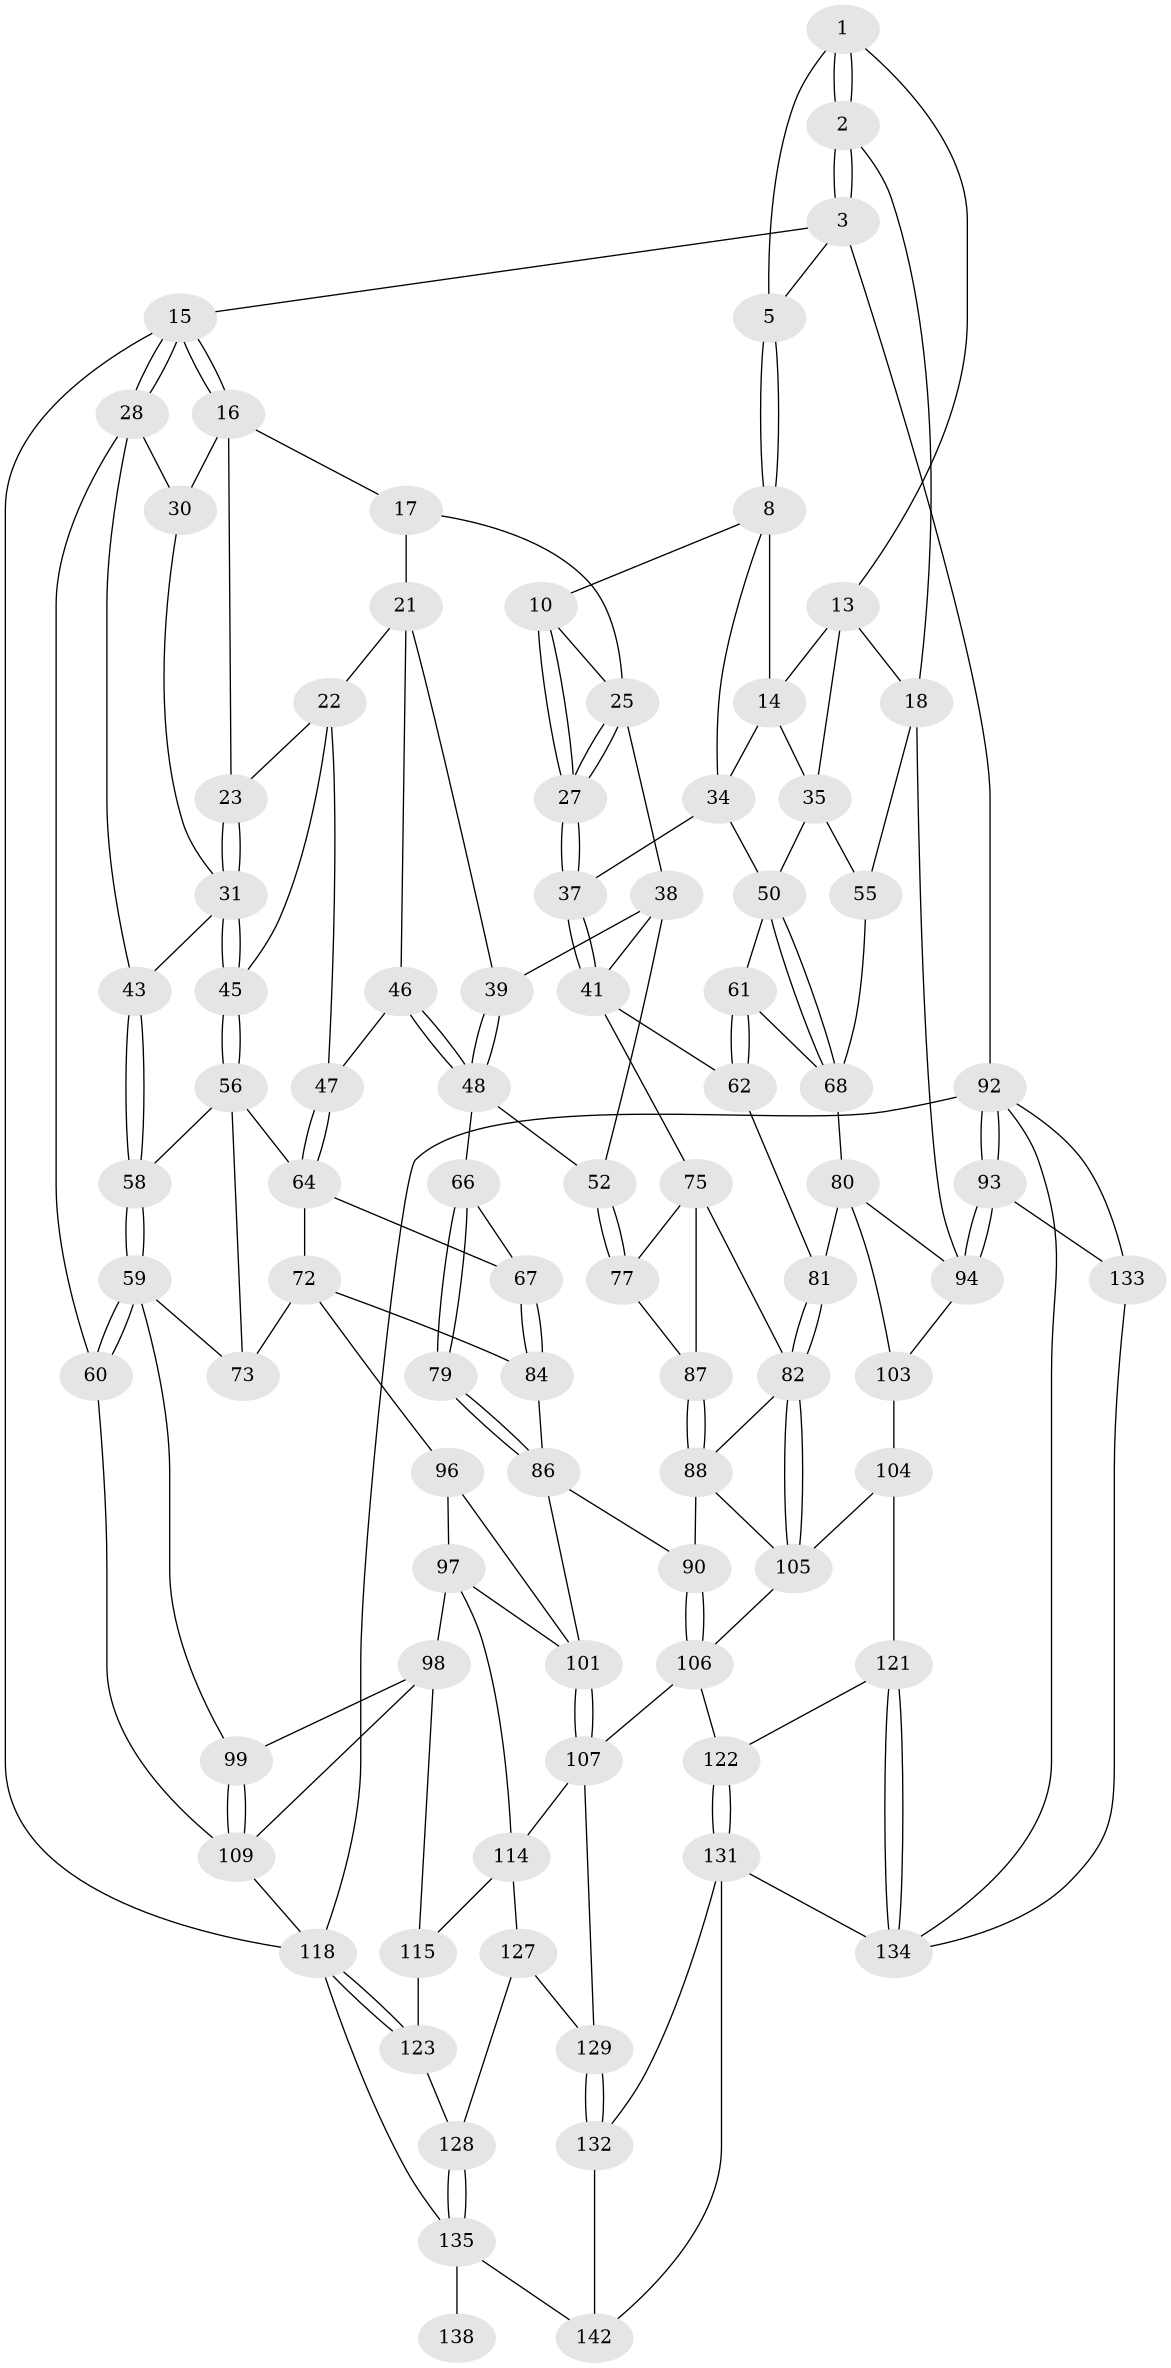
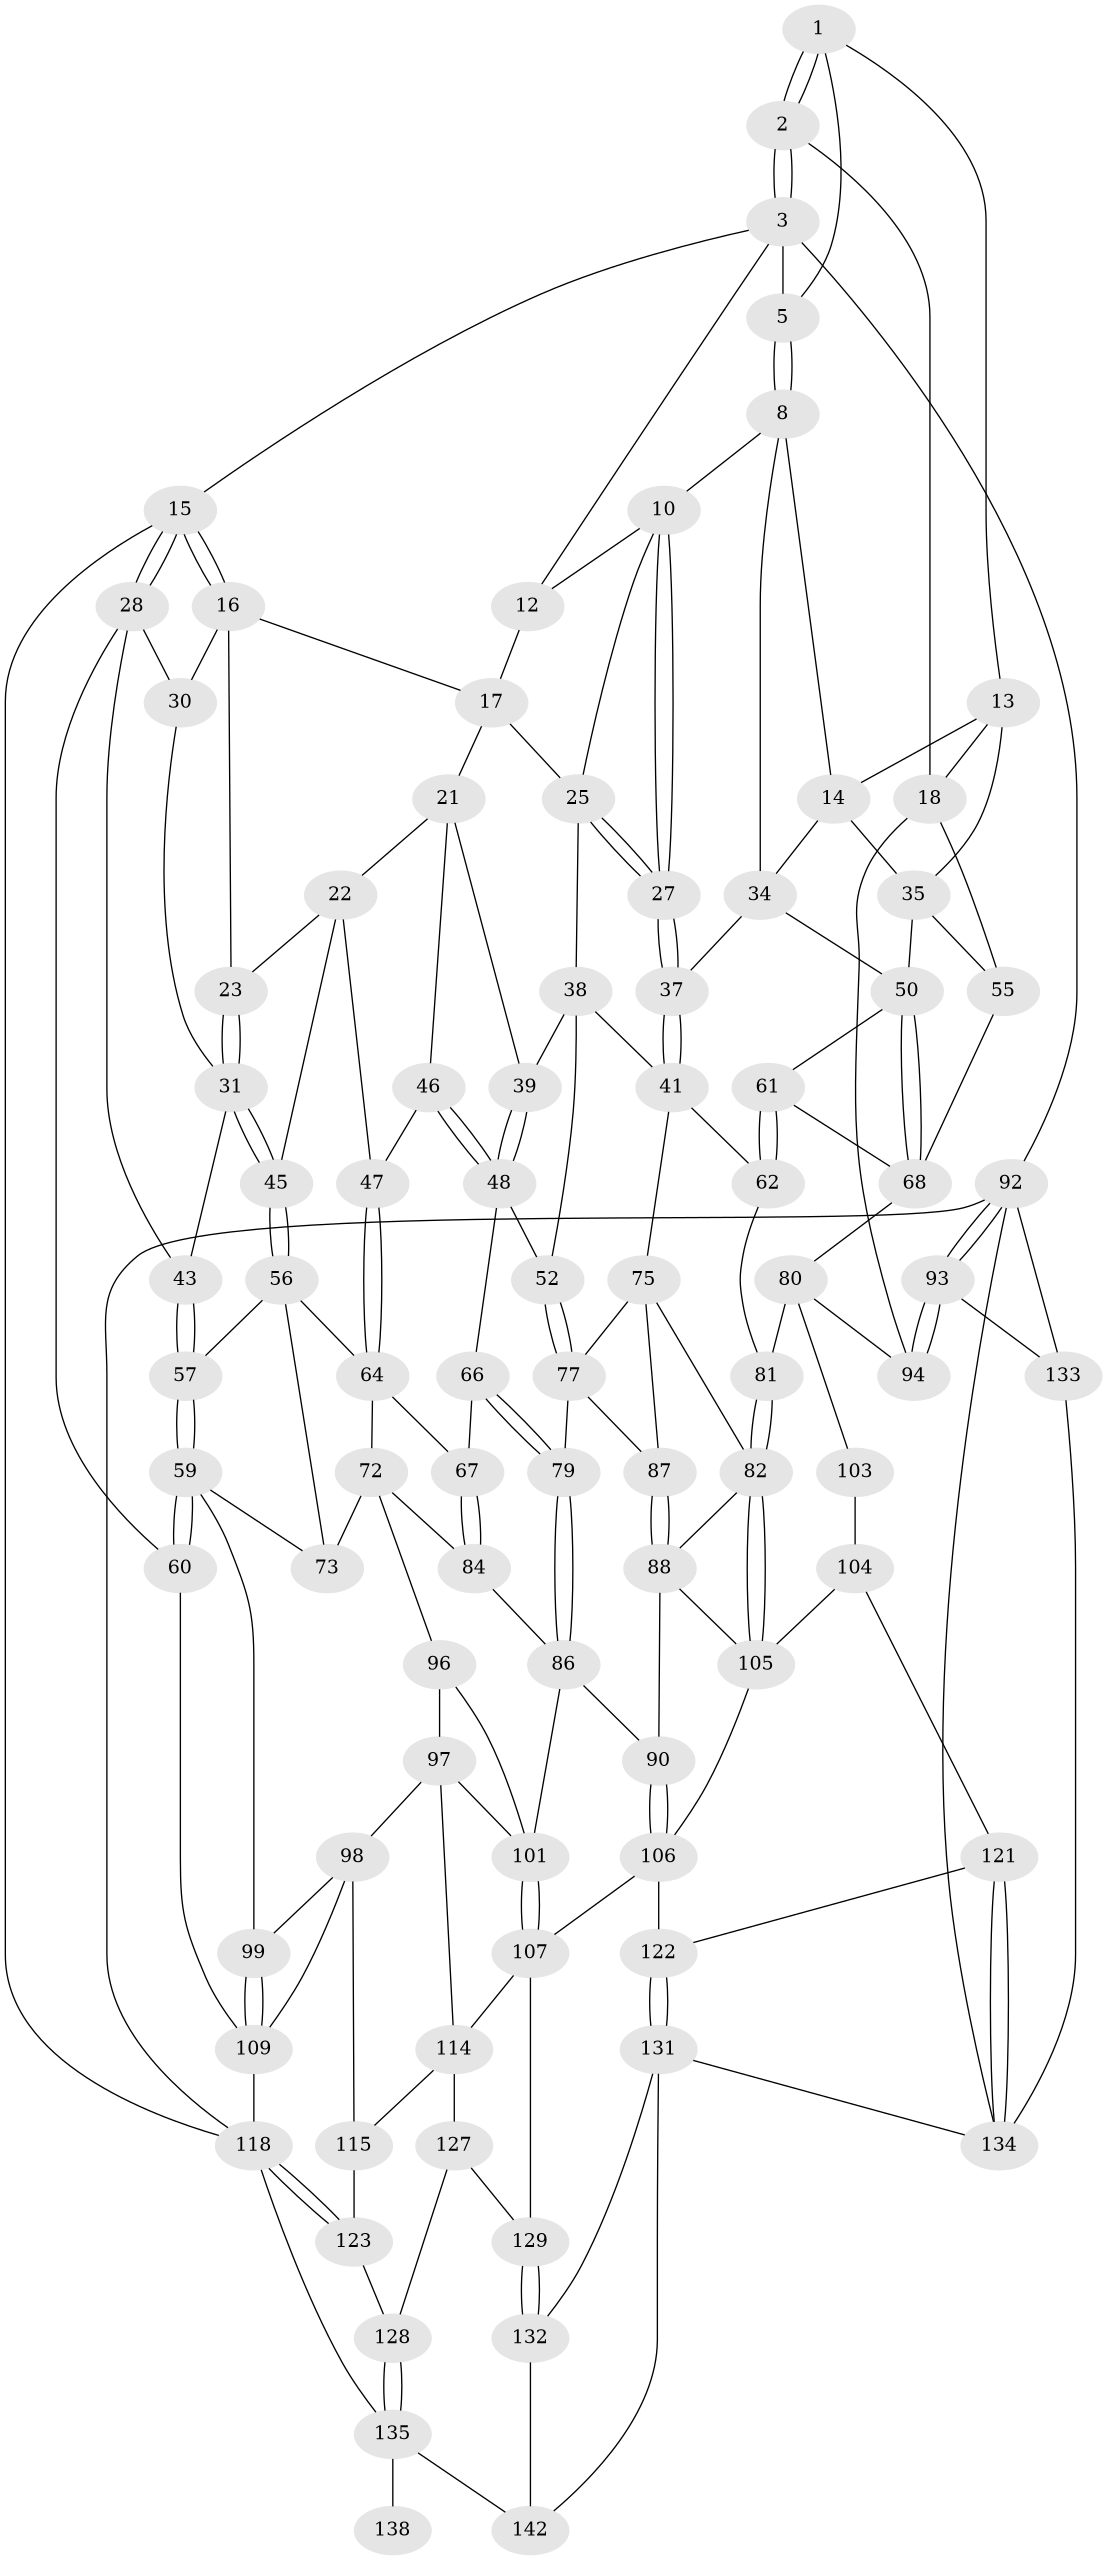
none -> (528, 607)
(135, 1184) -> (186, 1376)
(931, 1328) -> none
none -> (567, 1424)
